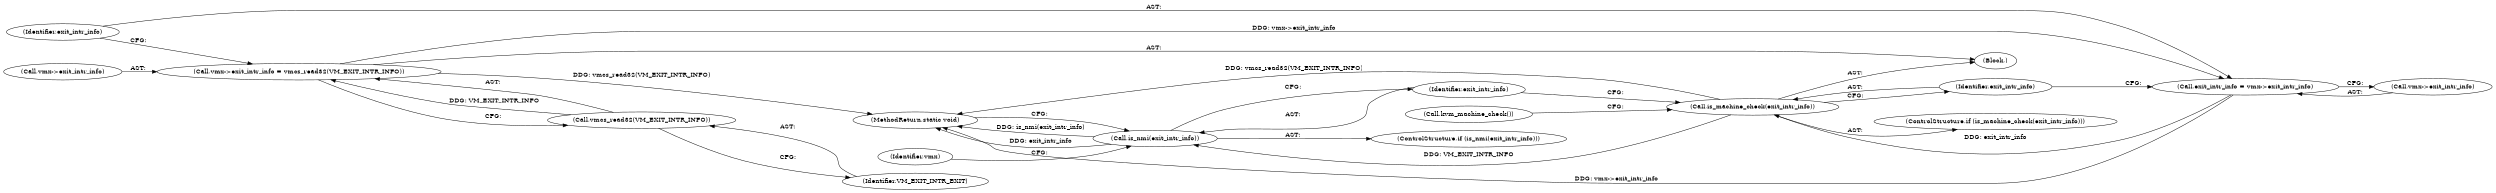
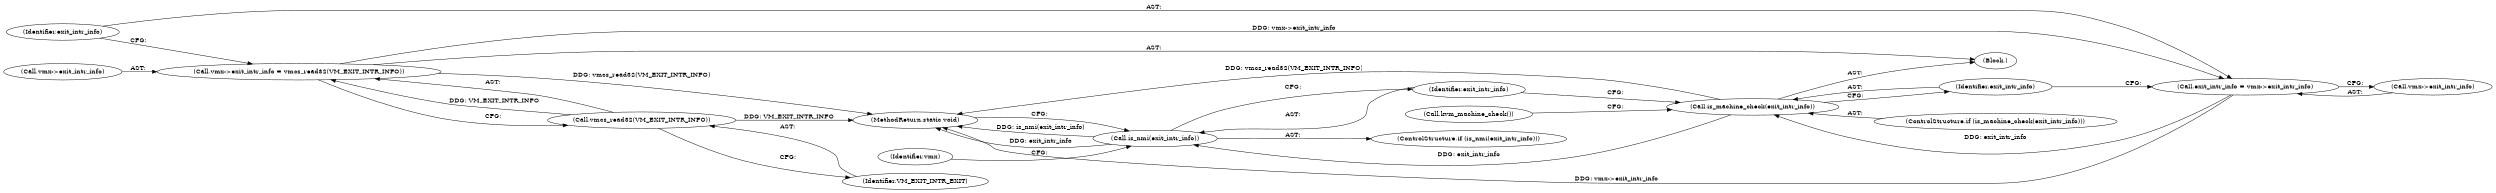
none -> (792, 120)
(1862, 135) -> (1848, 117)
(1469, 155) -> (1469, 155)
